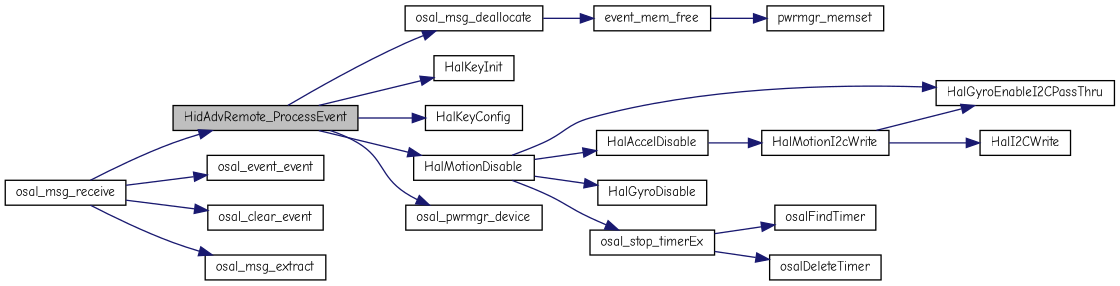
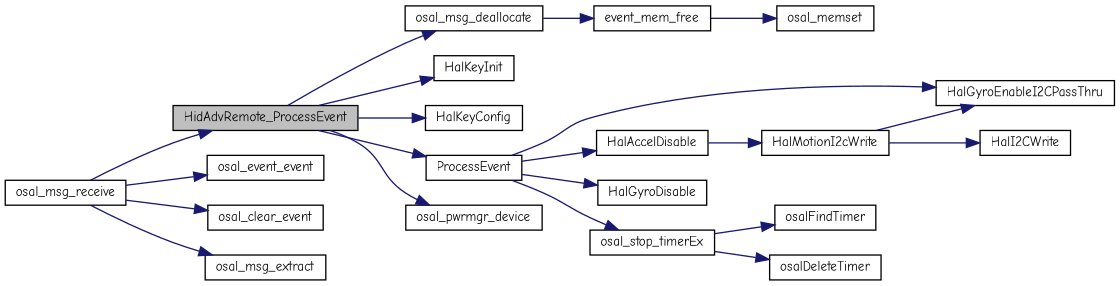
(825, 18) -> (825, 18)
(474, 168) -> (474, 168)
